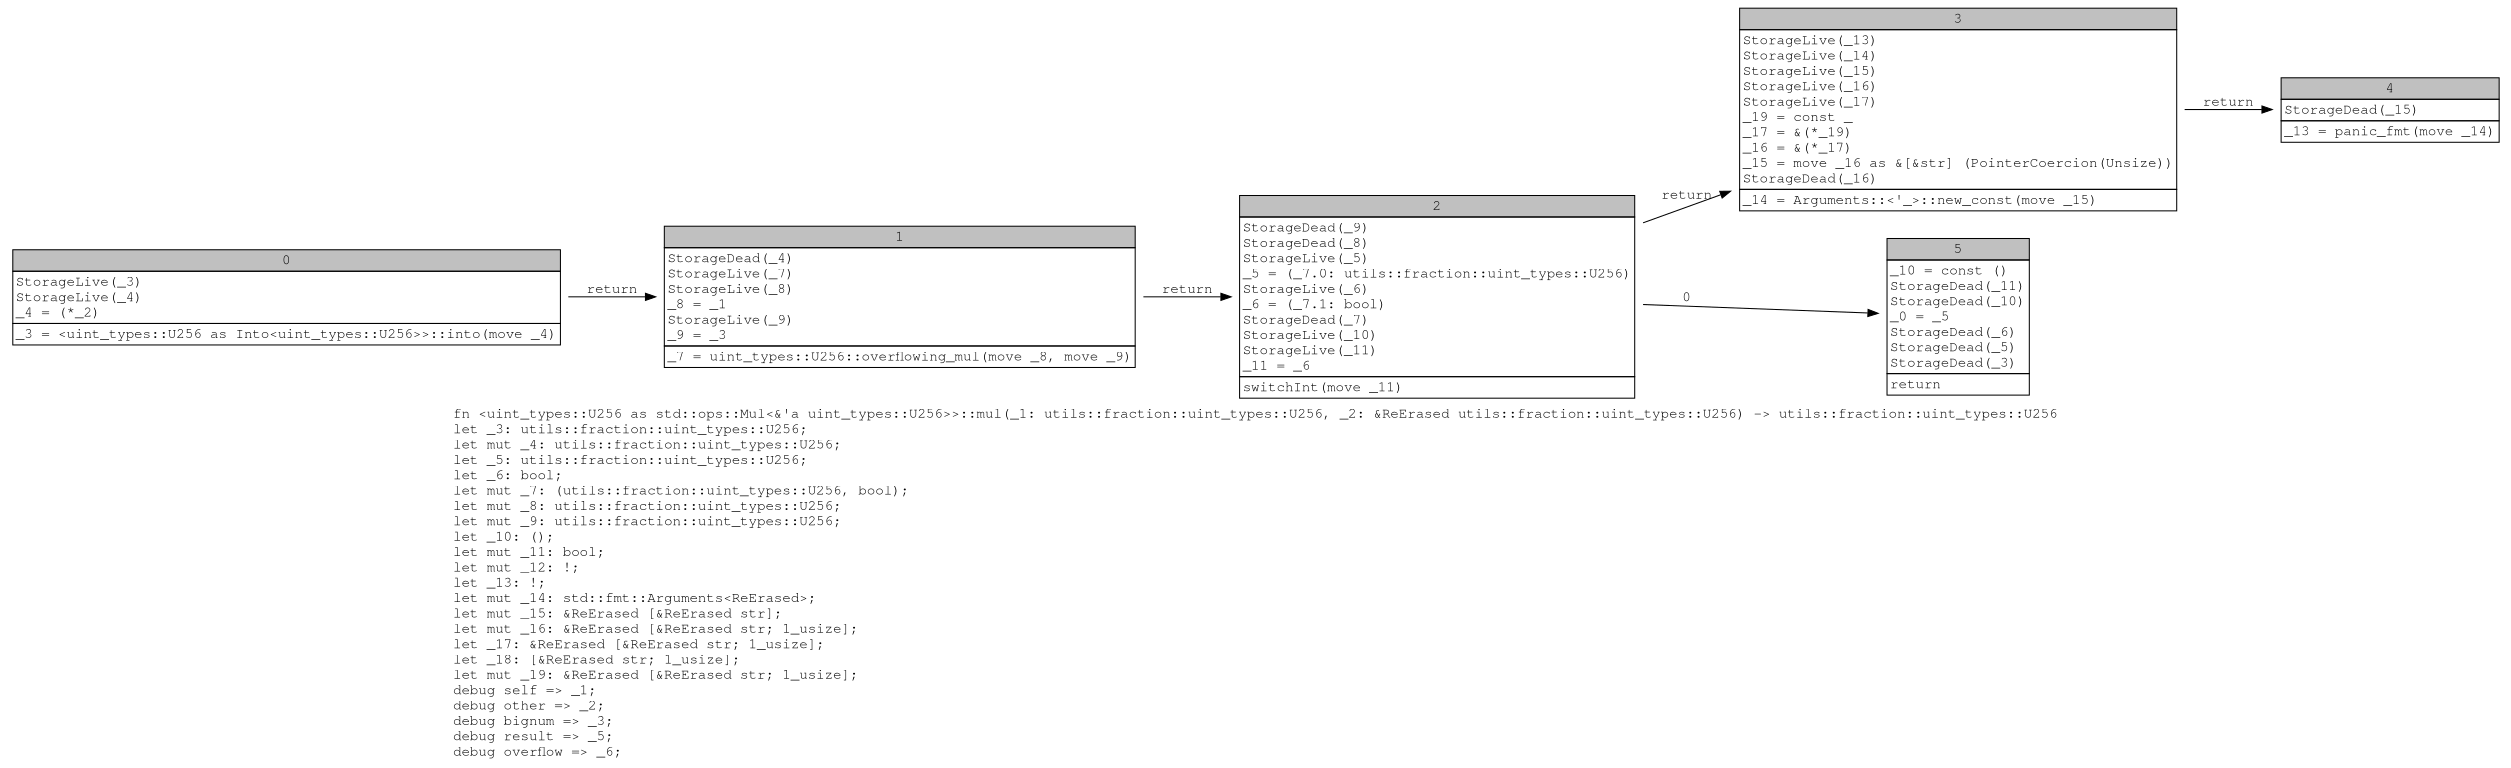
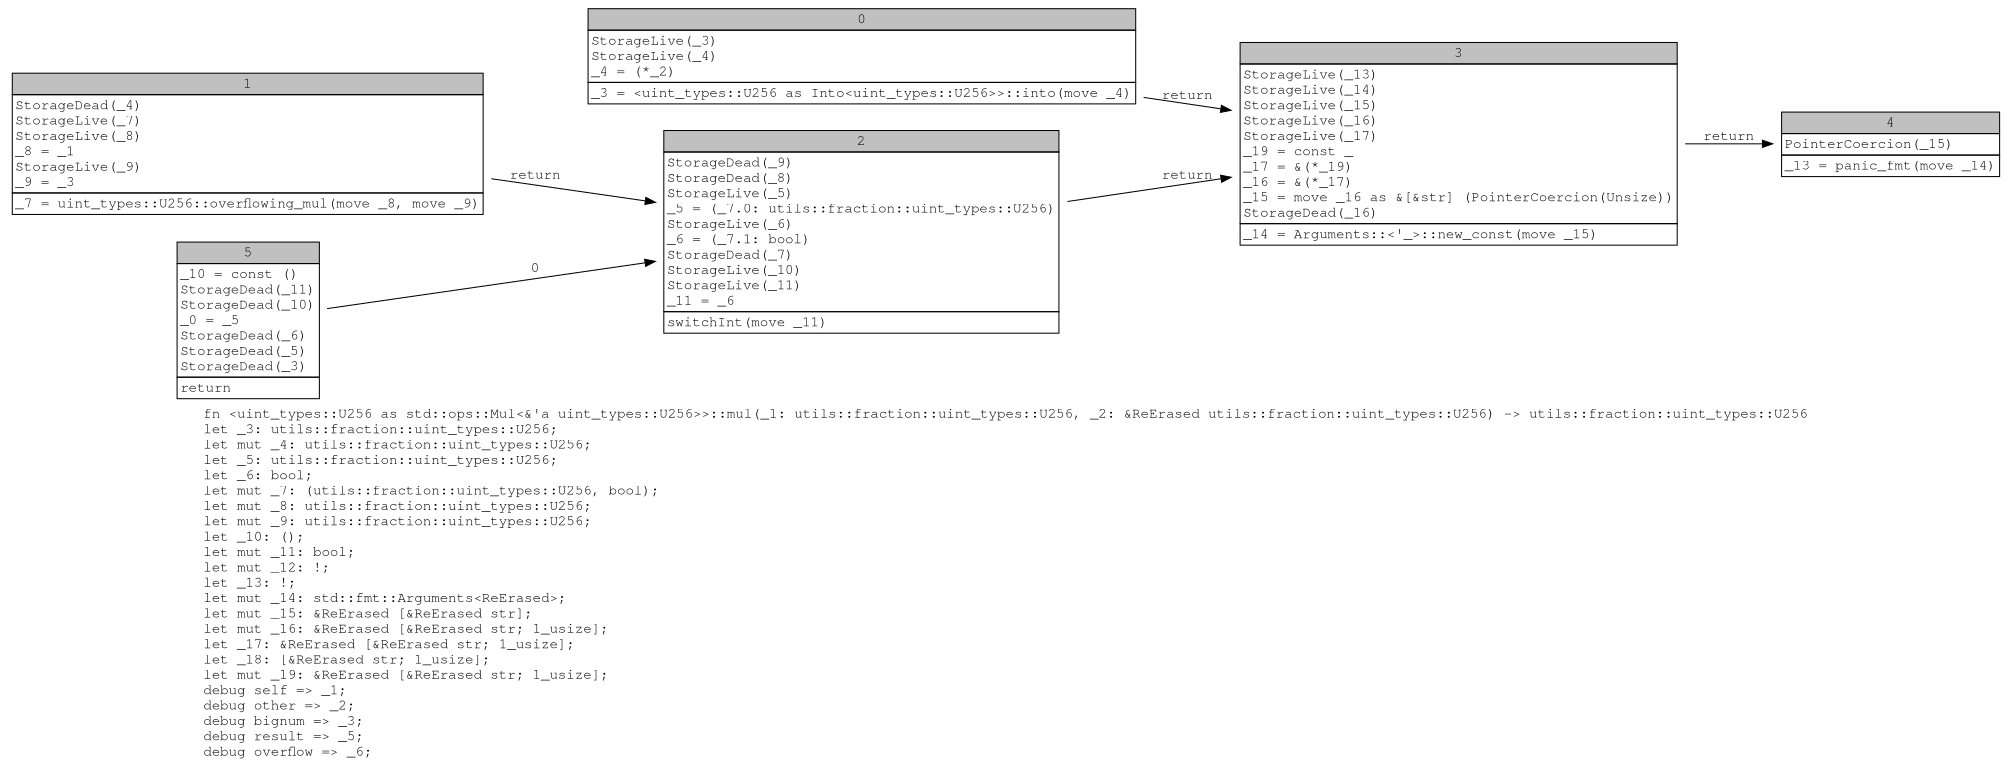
(2352, 110) -> (1870, 144)
(607, 297) -> (1182, 103)
(1755, 309) -> (486, 286)
